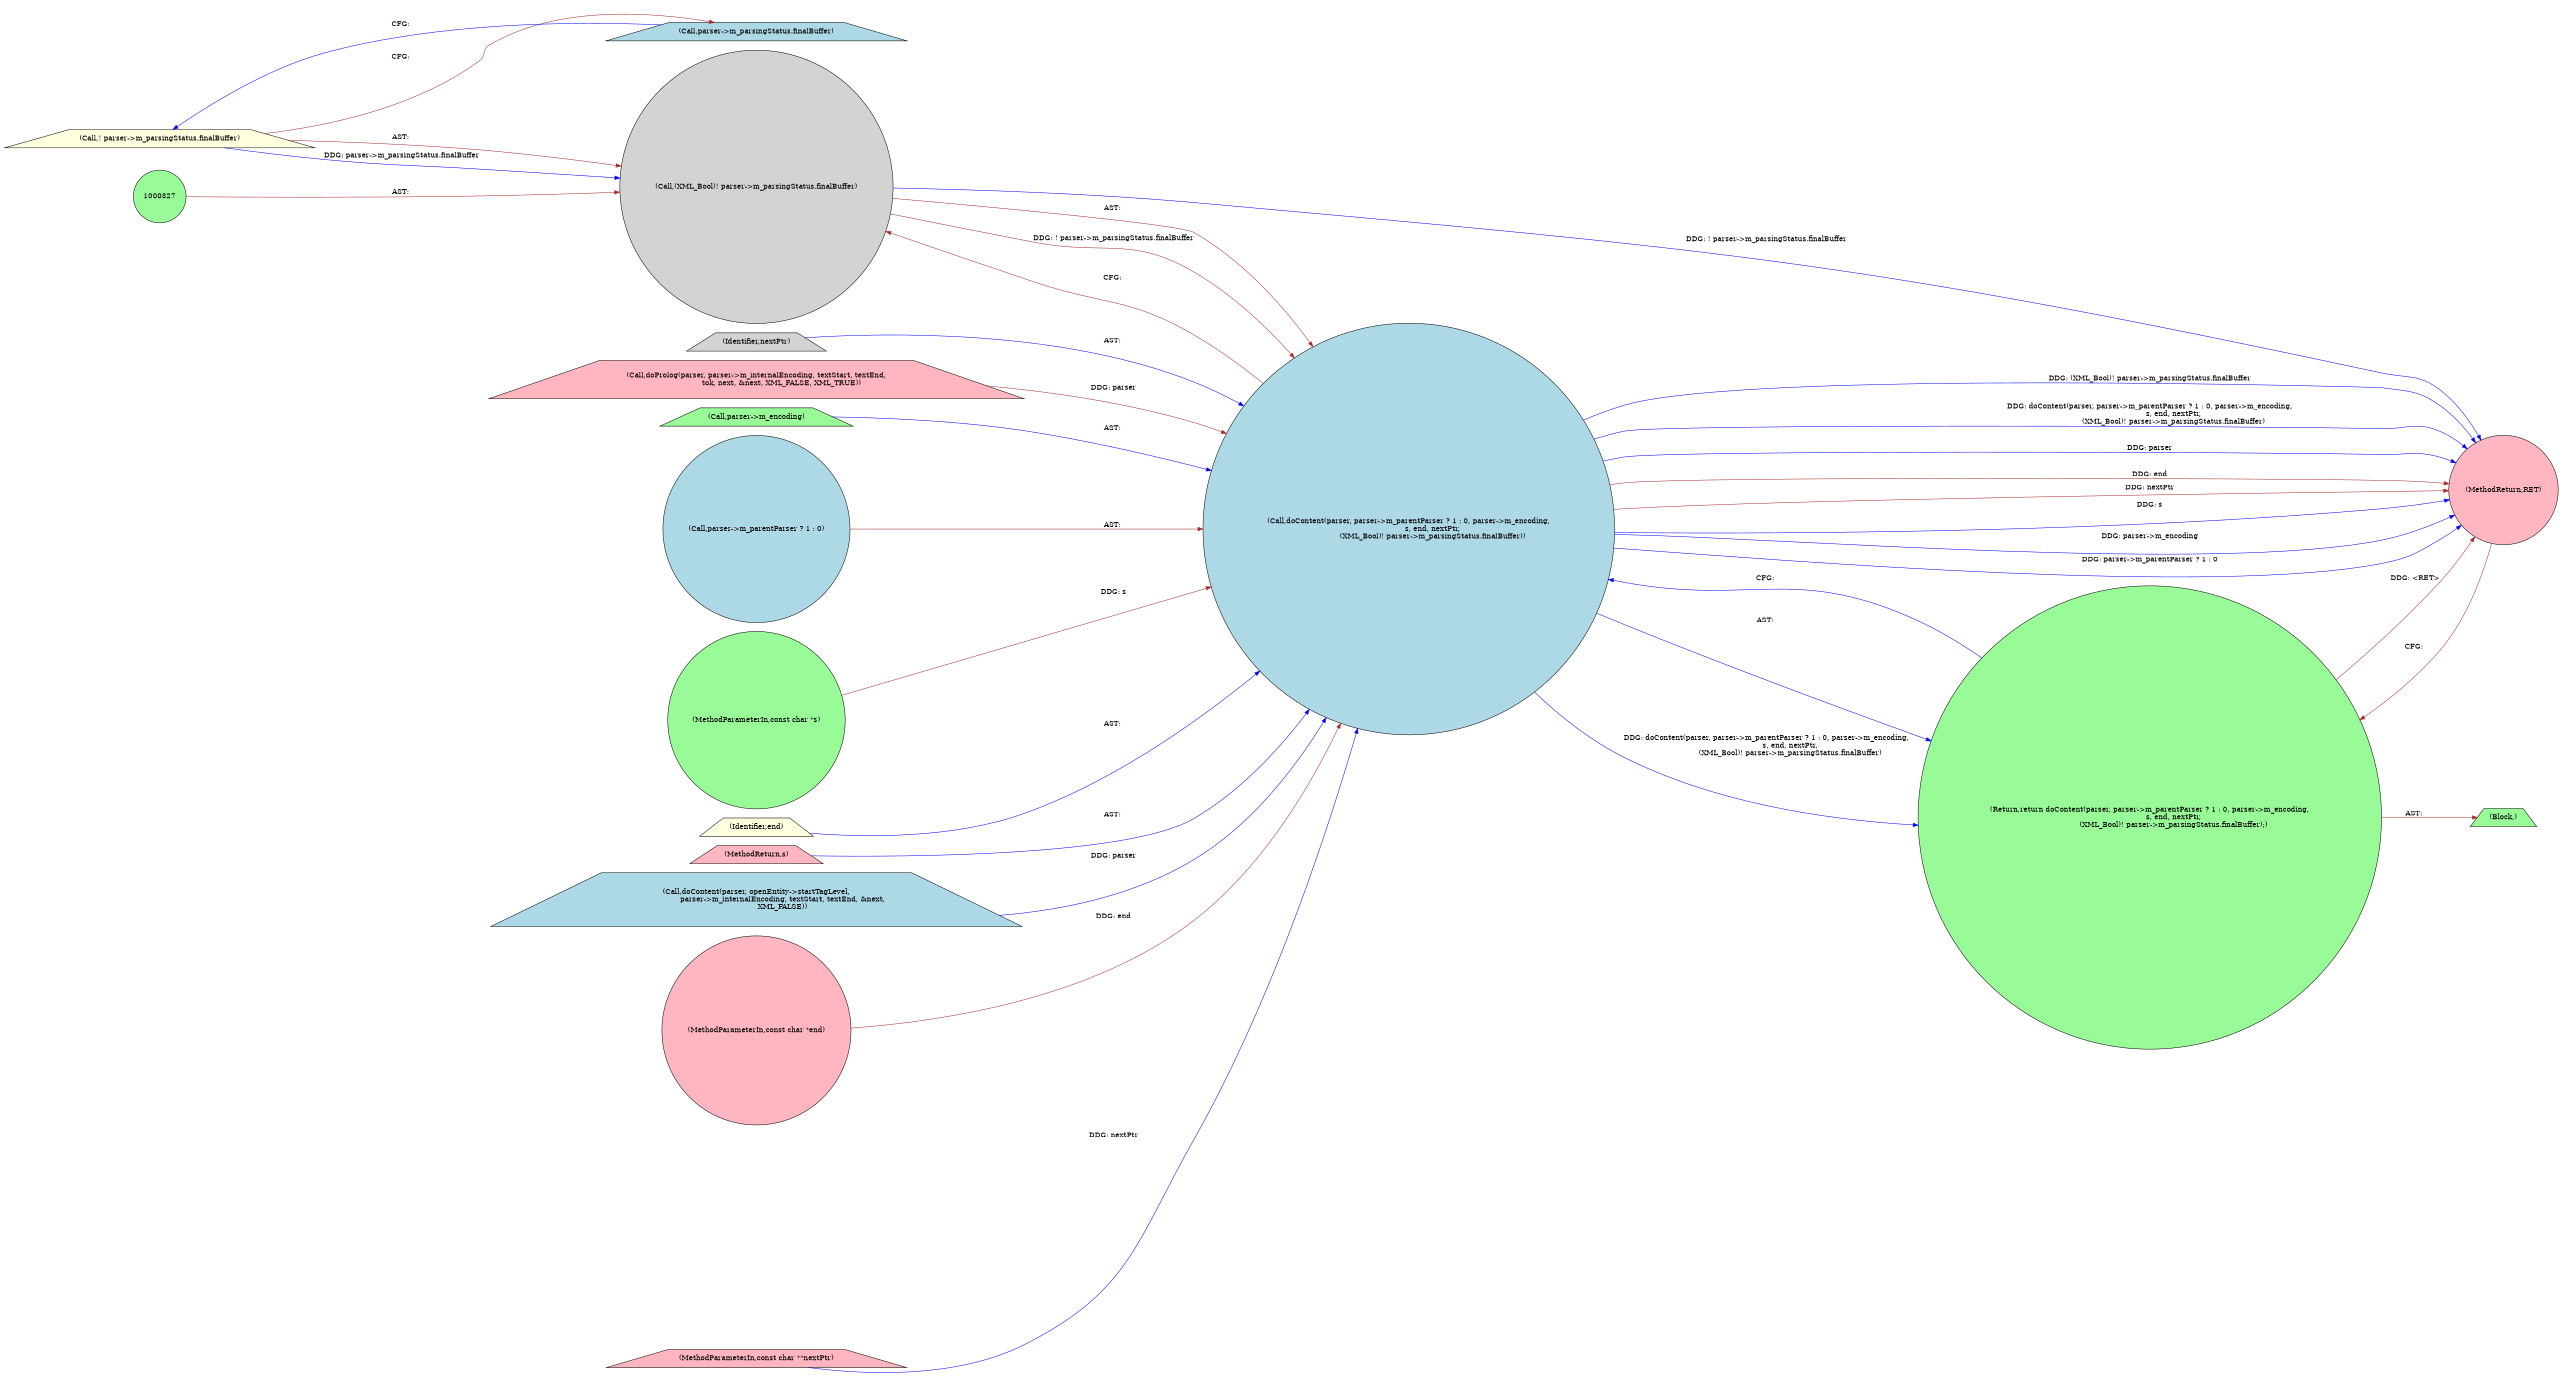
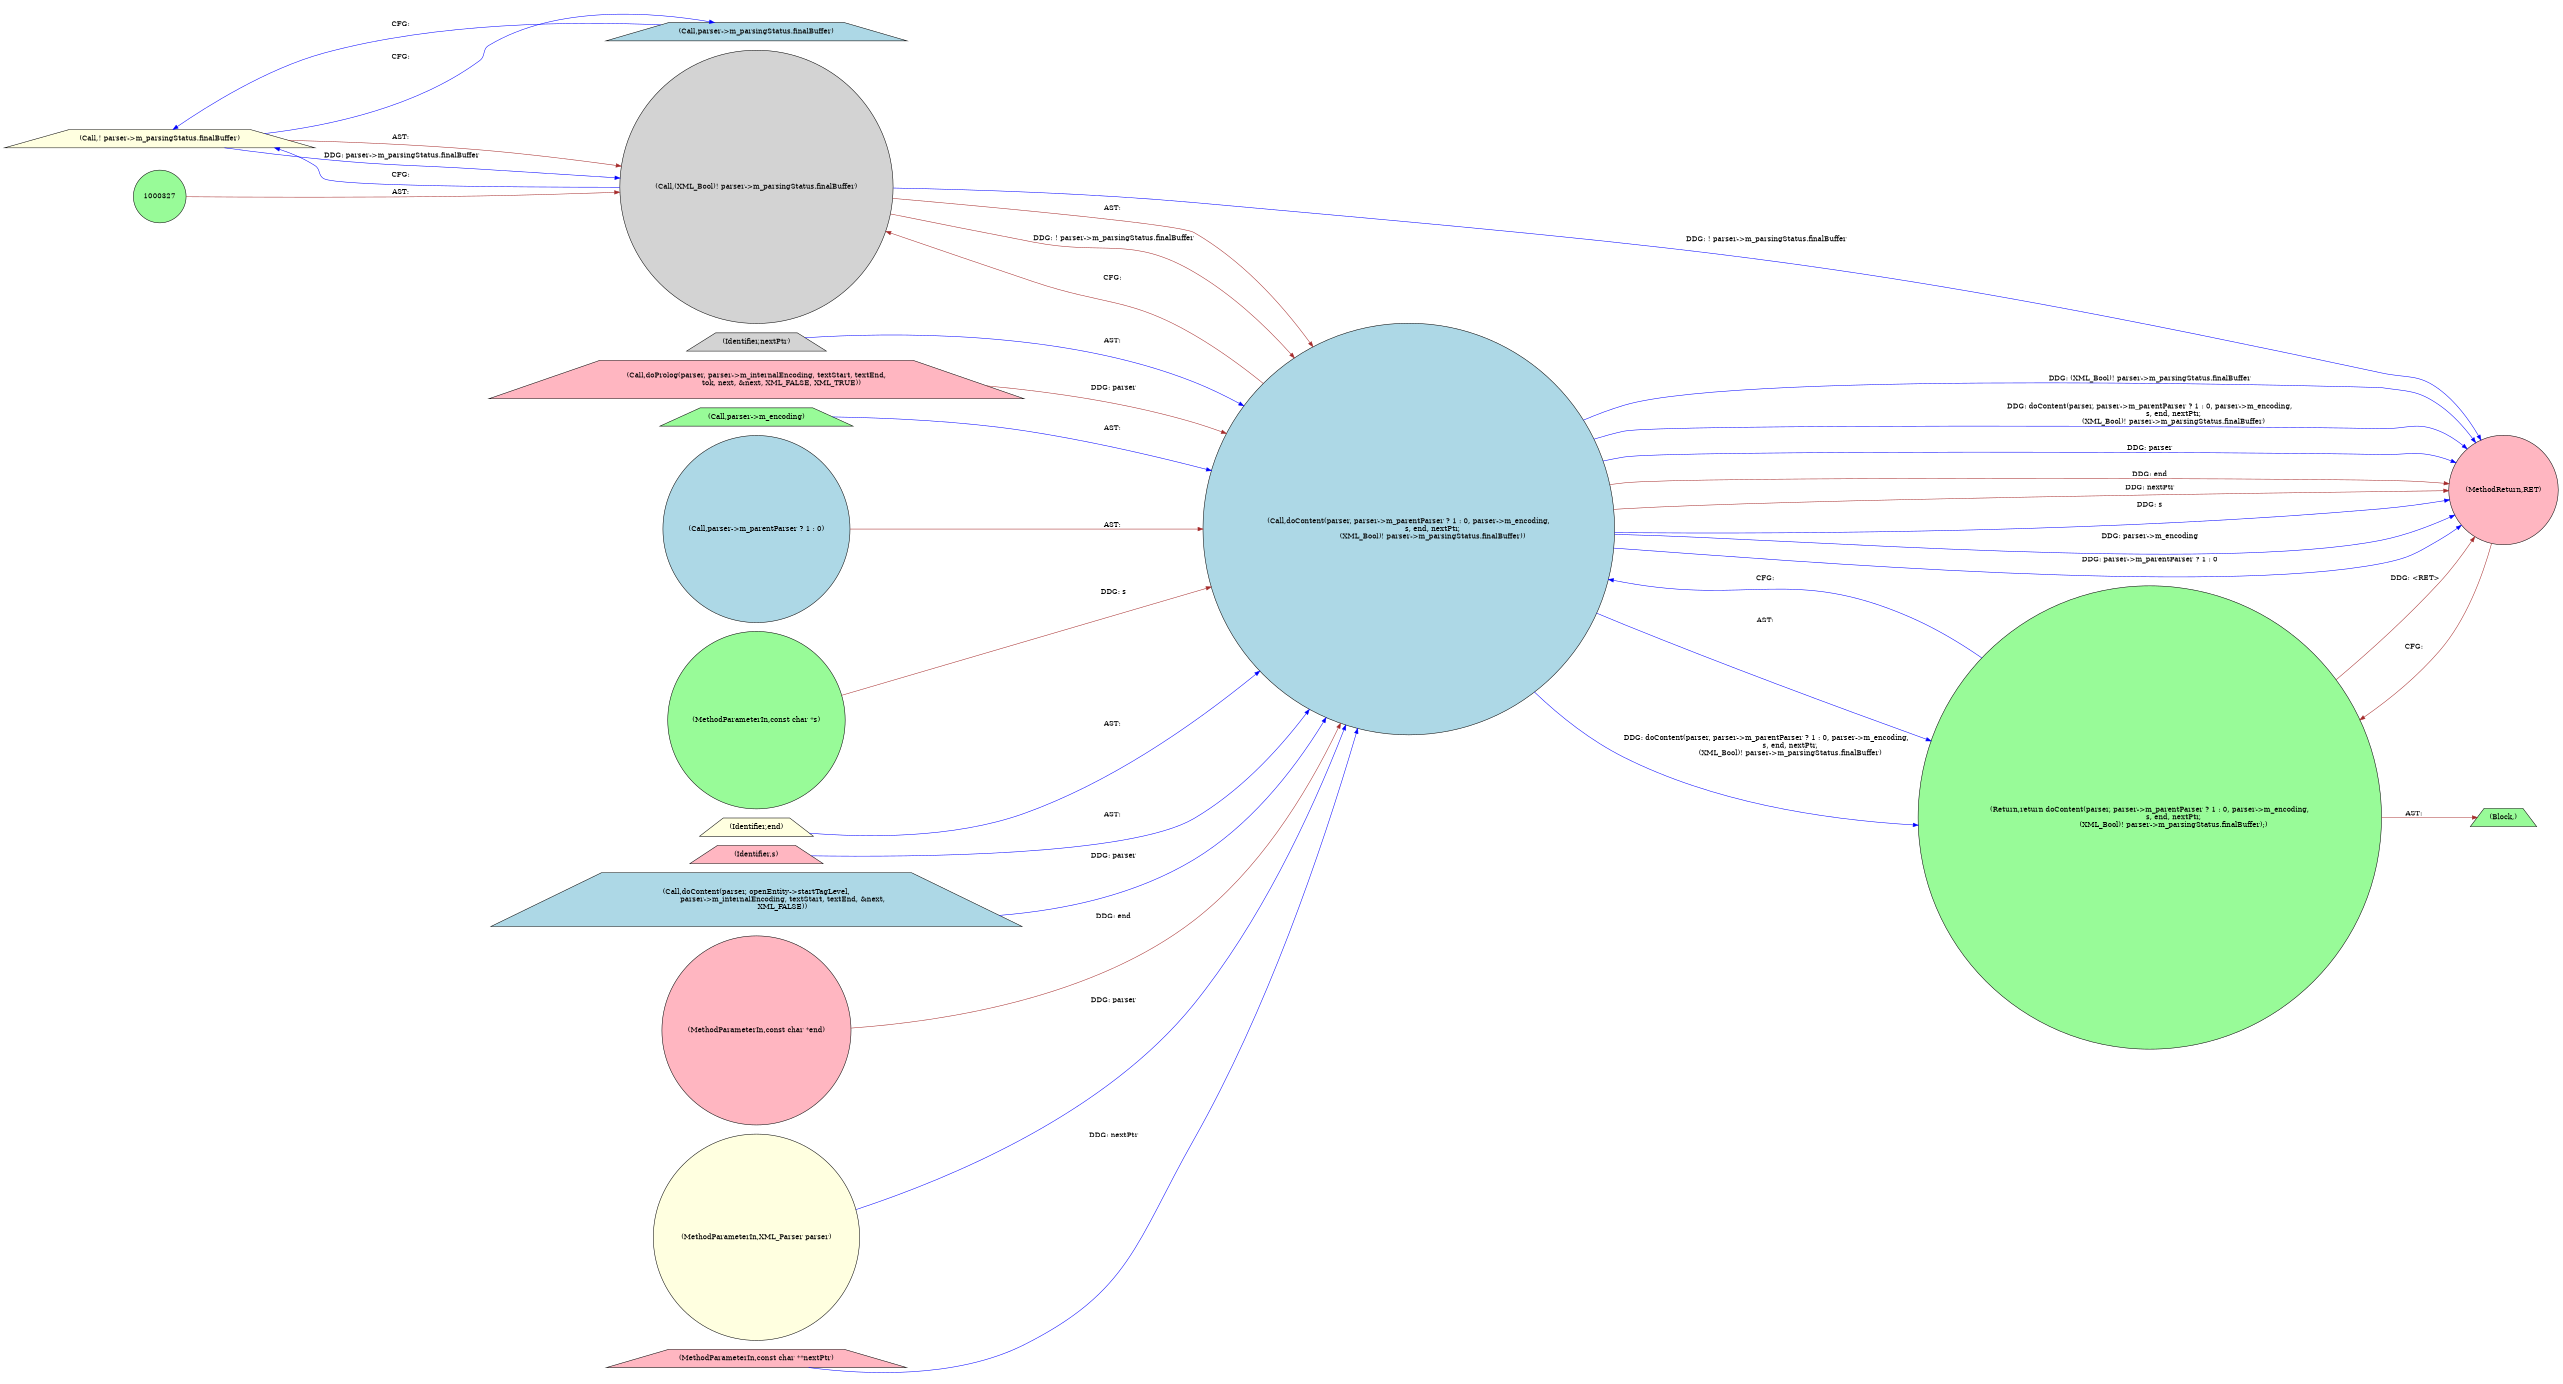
(484, 54) -> (484, 54)
none -> (444, 186)
(756, 855) -> (756, 855)
none -> (756, 1237)
